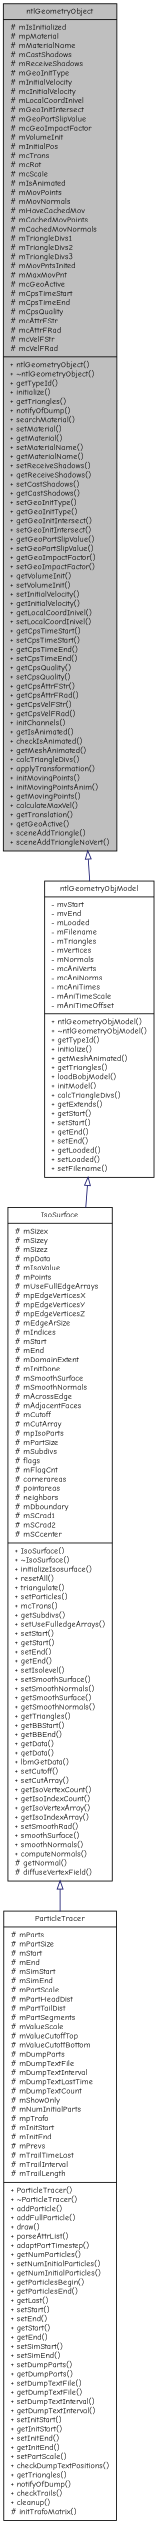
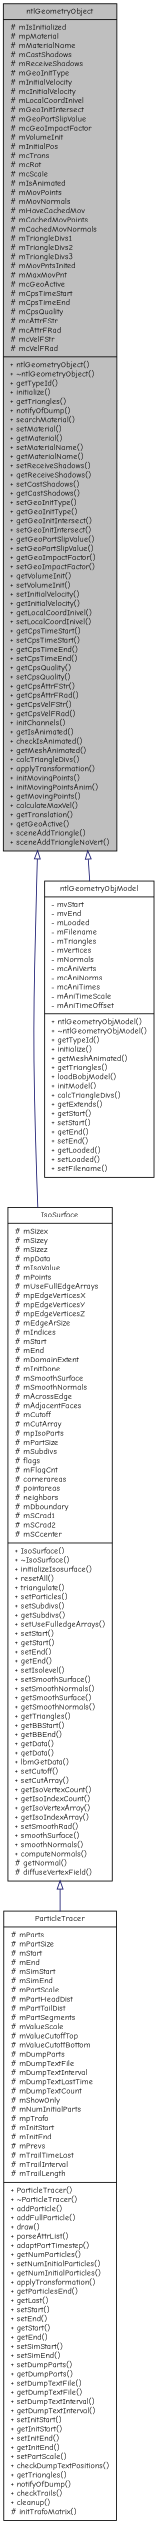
(87, 1197) -> (34, 1033)
(36, 1606) -> (40, 1606)
(48, 2282) -> (53, 2282)
